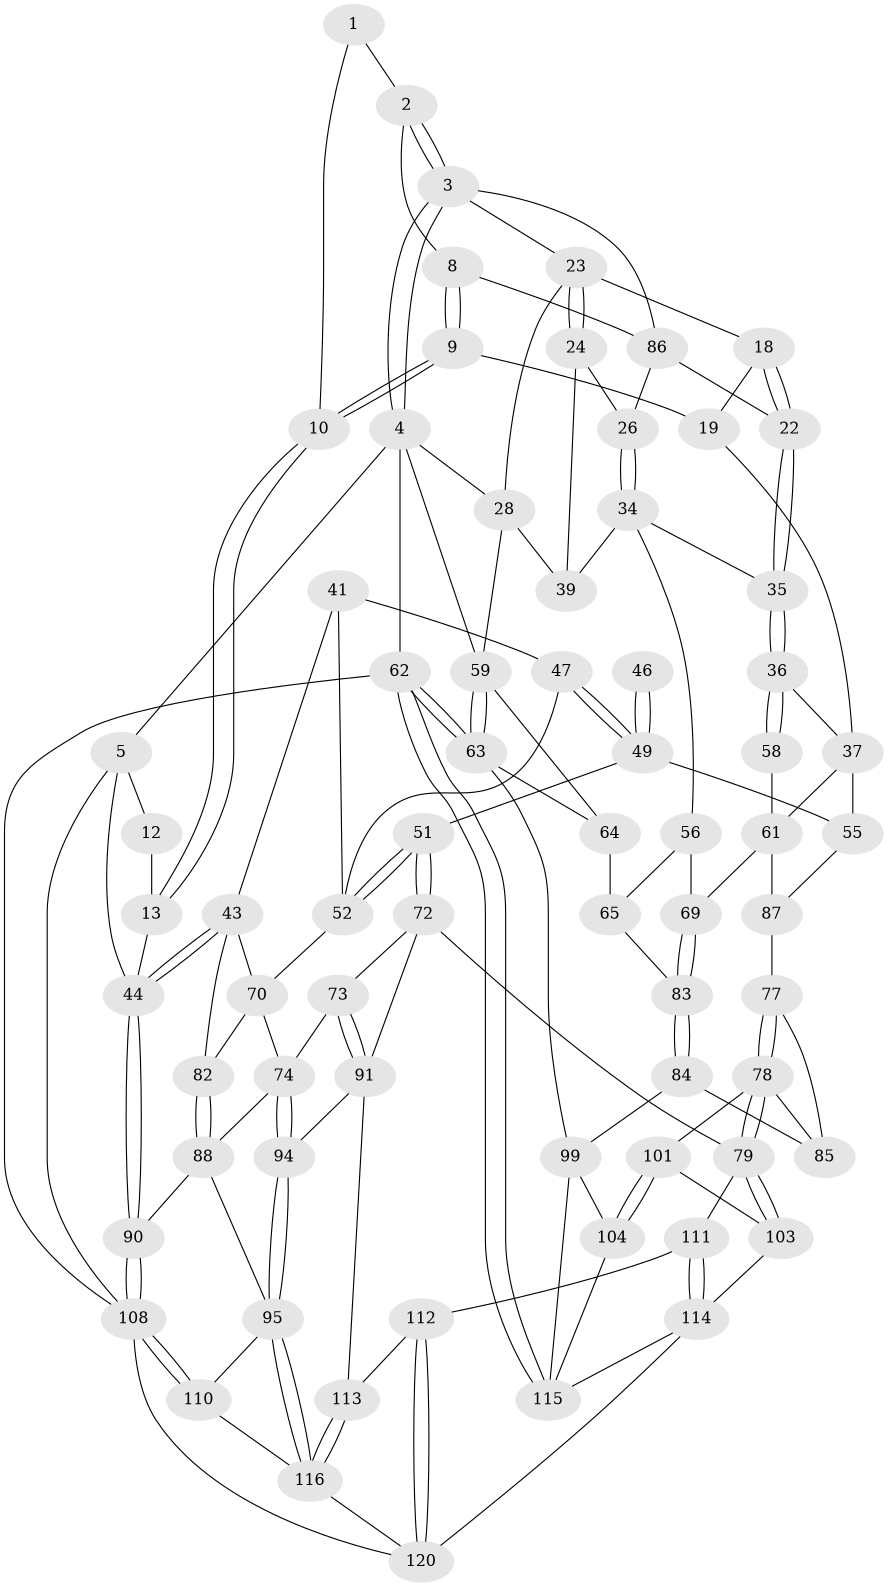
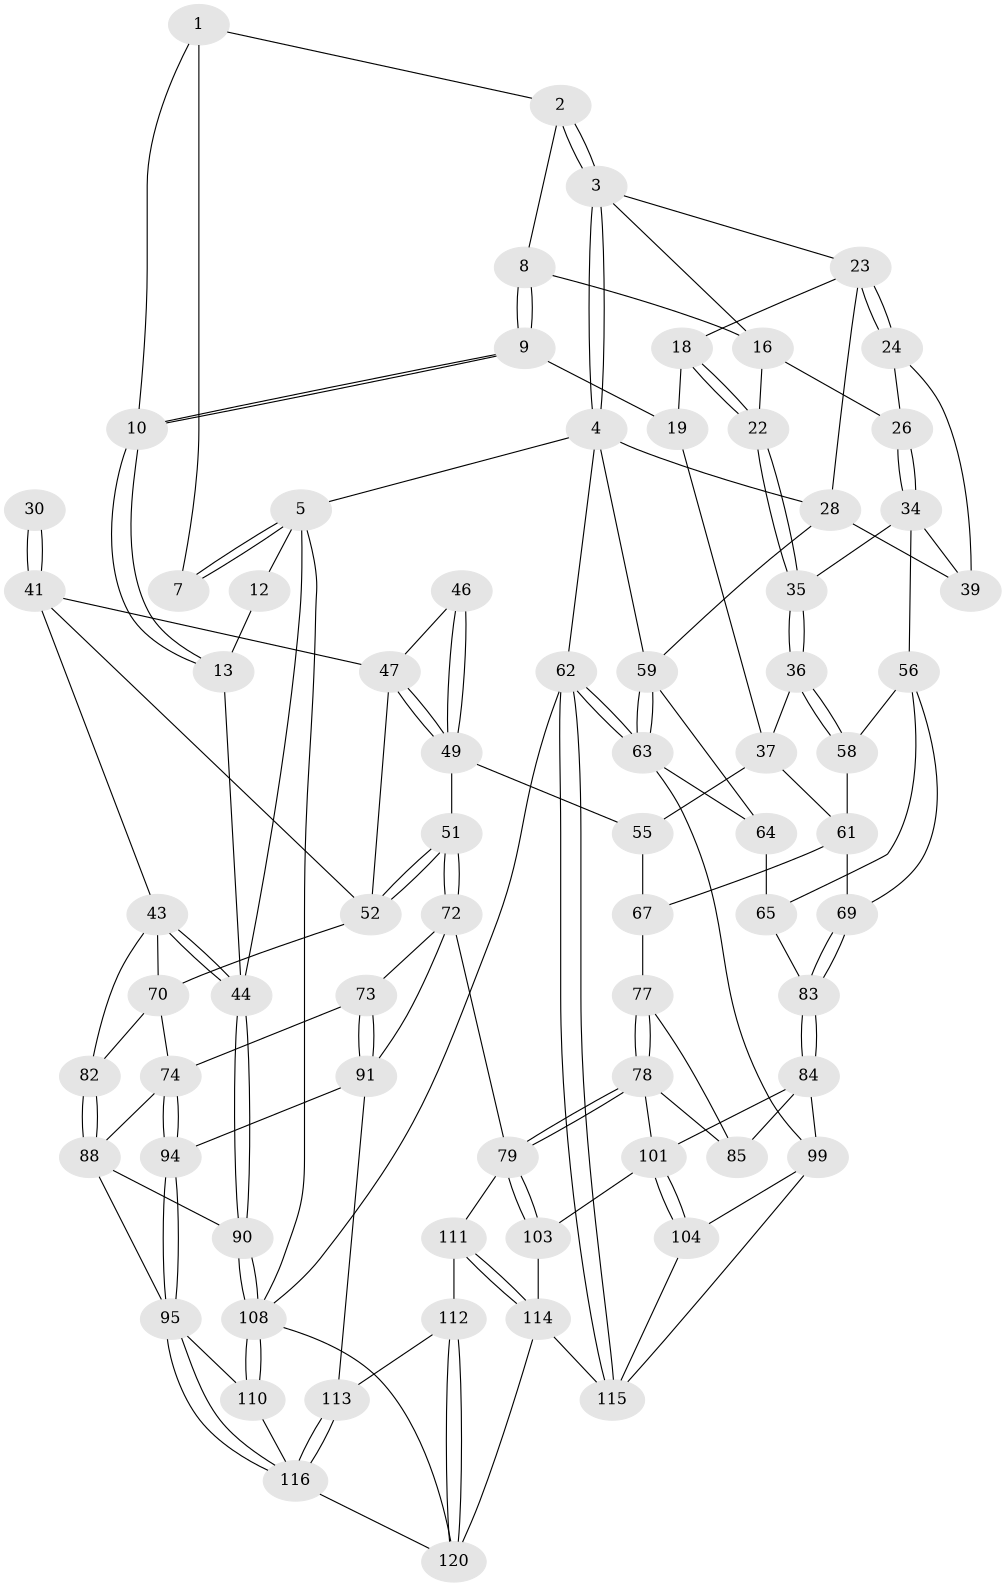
(657, 348) -> (763, 348)
none -> (35, 510)
none -> (179, 591)
none -> (426, 631)
none -> (878, 712)
(772, 915) -> (643, 915)
none -> (732, 1117)
